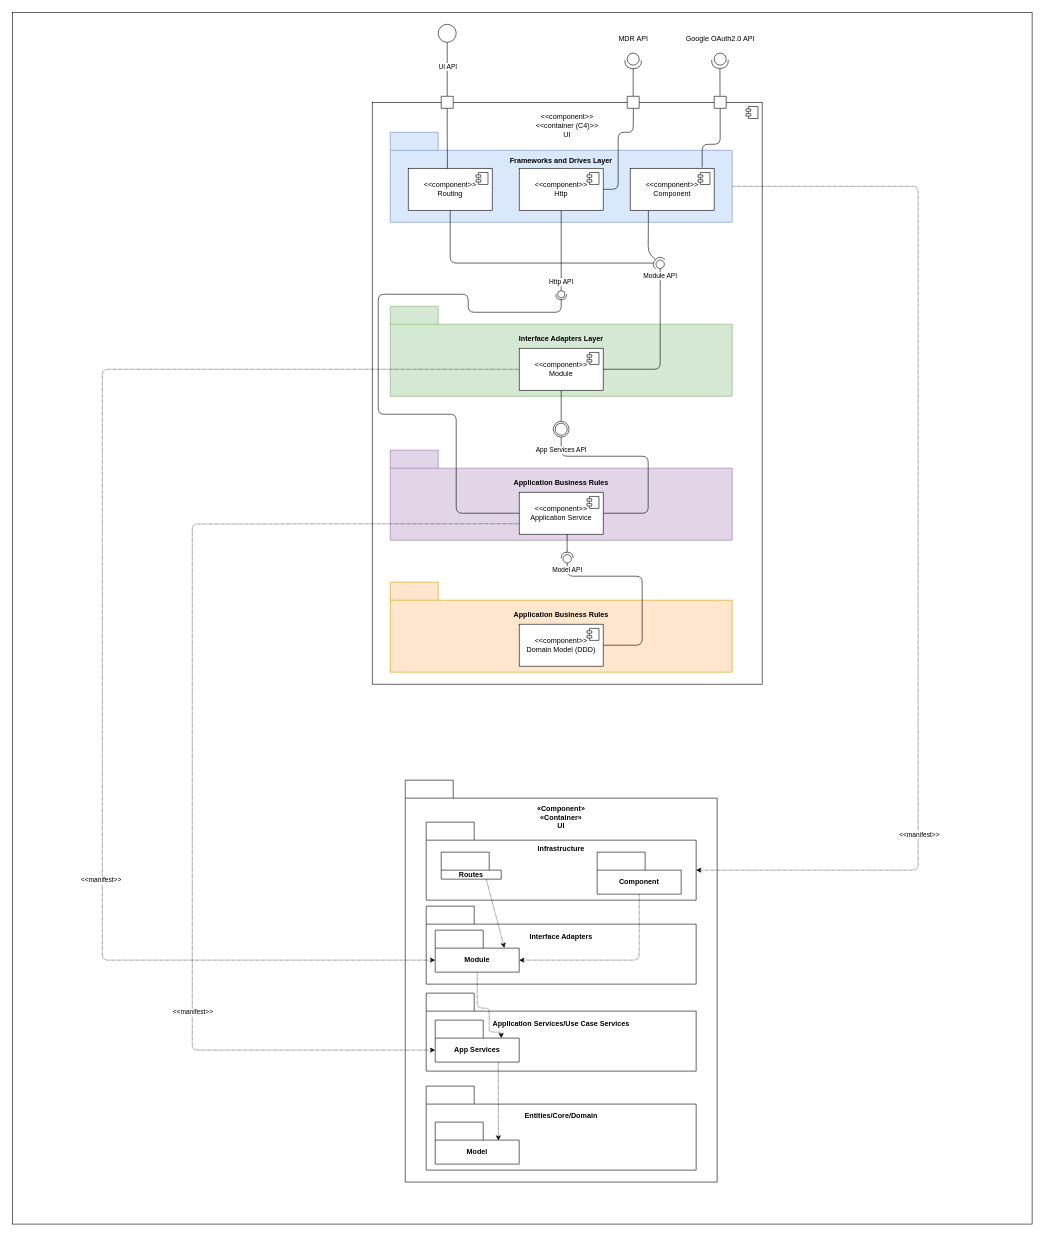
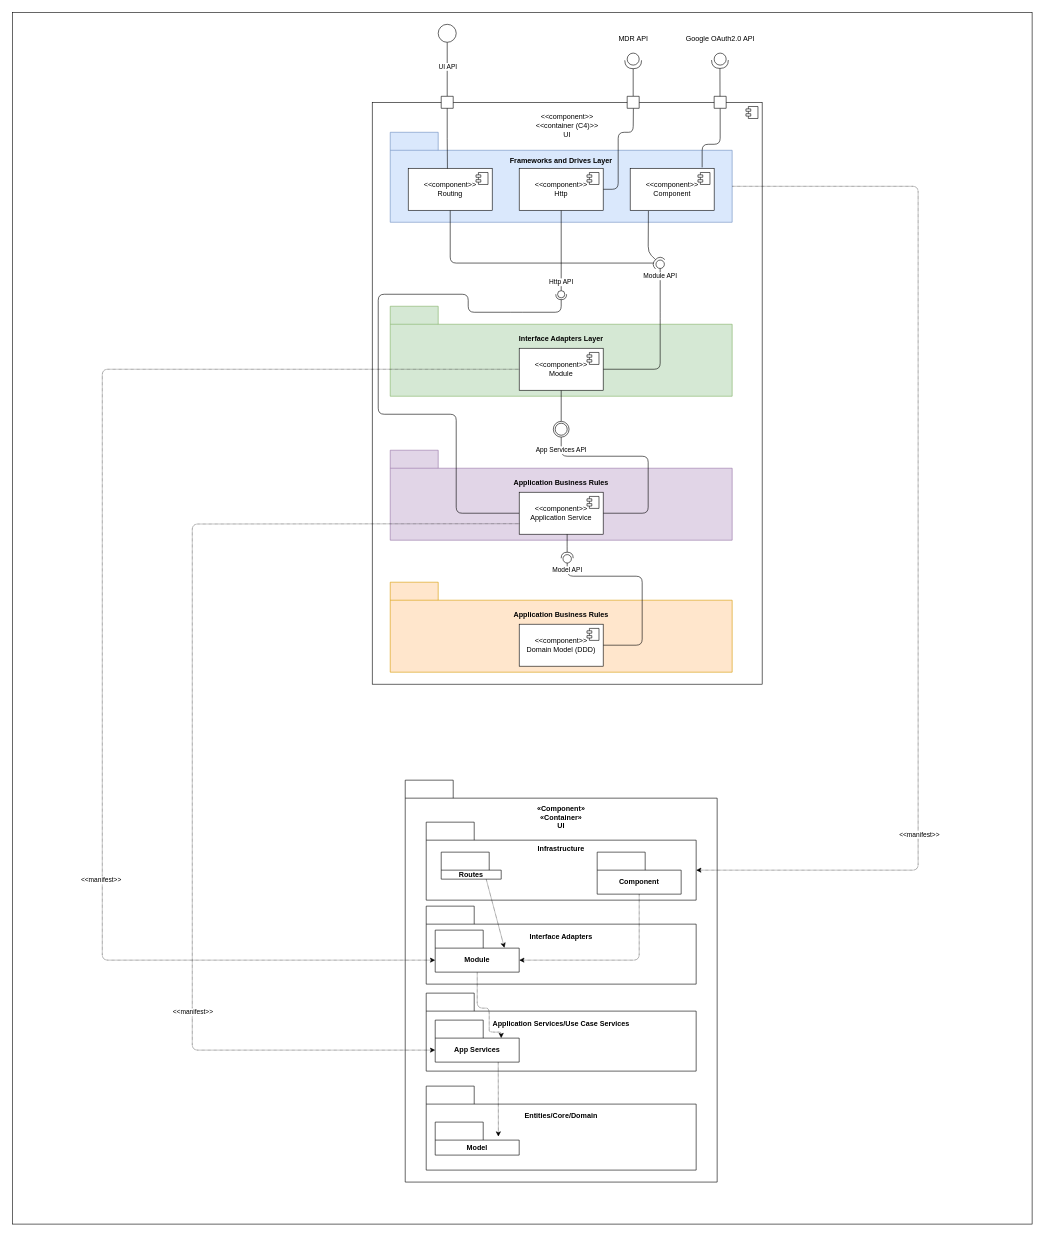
(477, 1143) -> (477, 1139)
